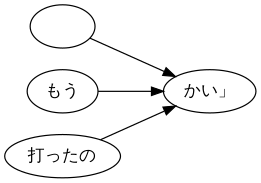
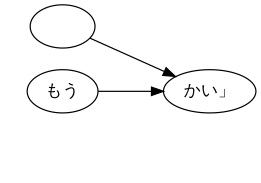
(63, 156) -> none
